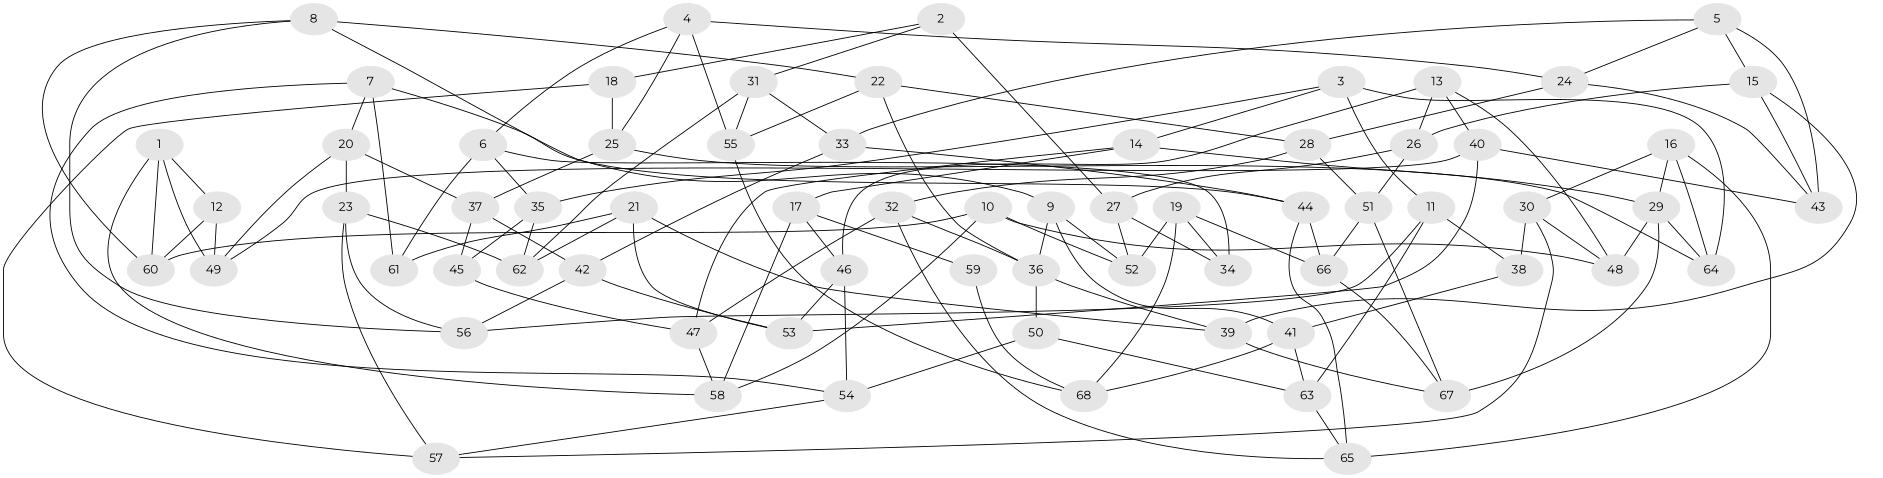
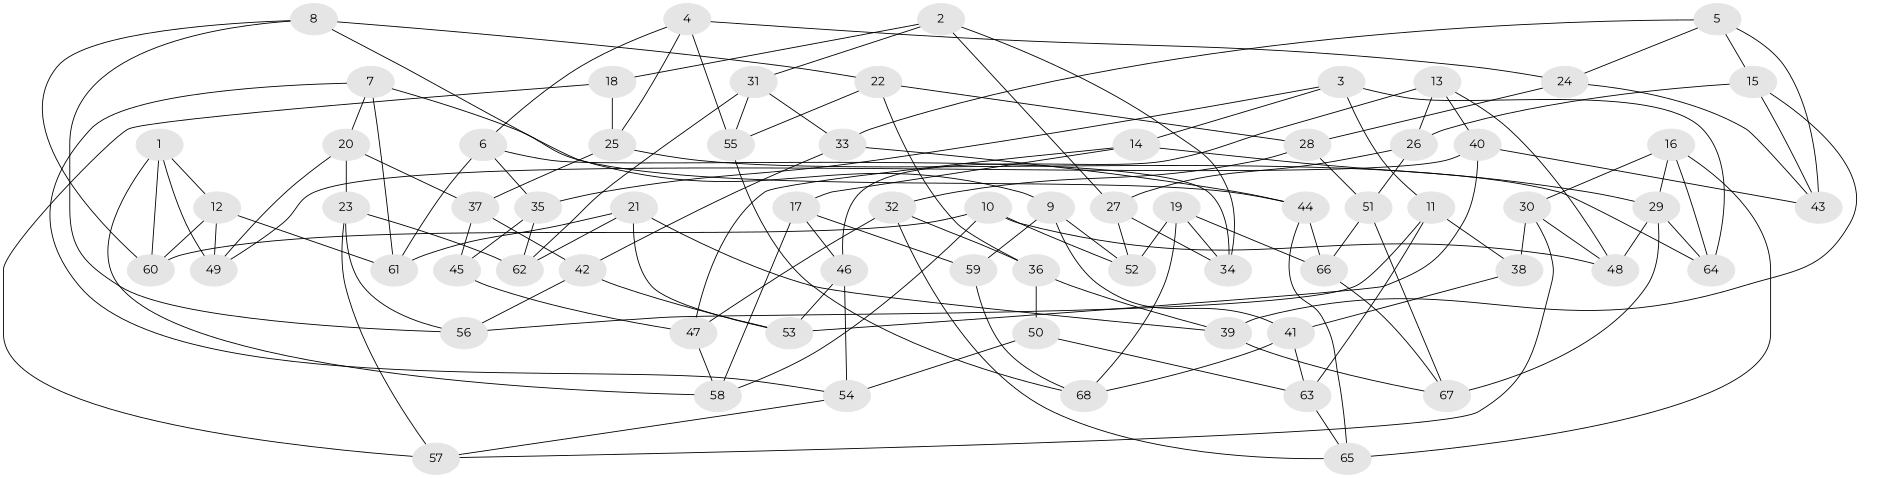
none -> (1135, 108)
none -> (292, 234)
(1043, 240) -> (1012, 239)
